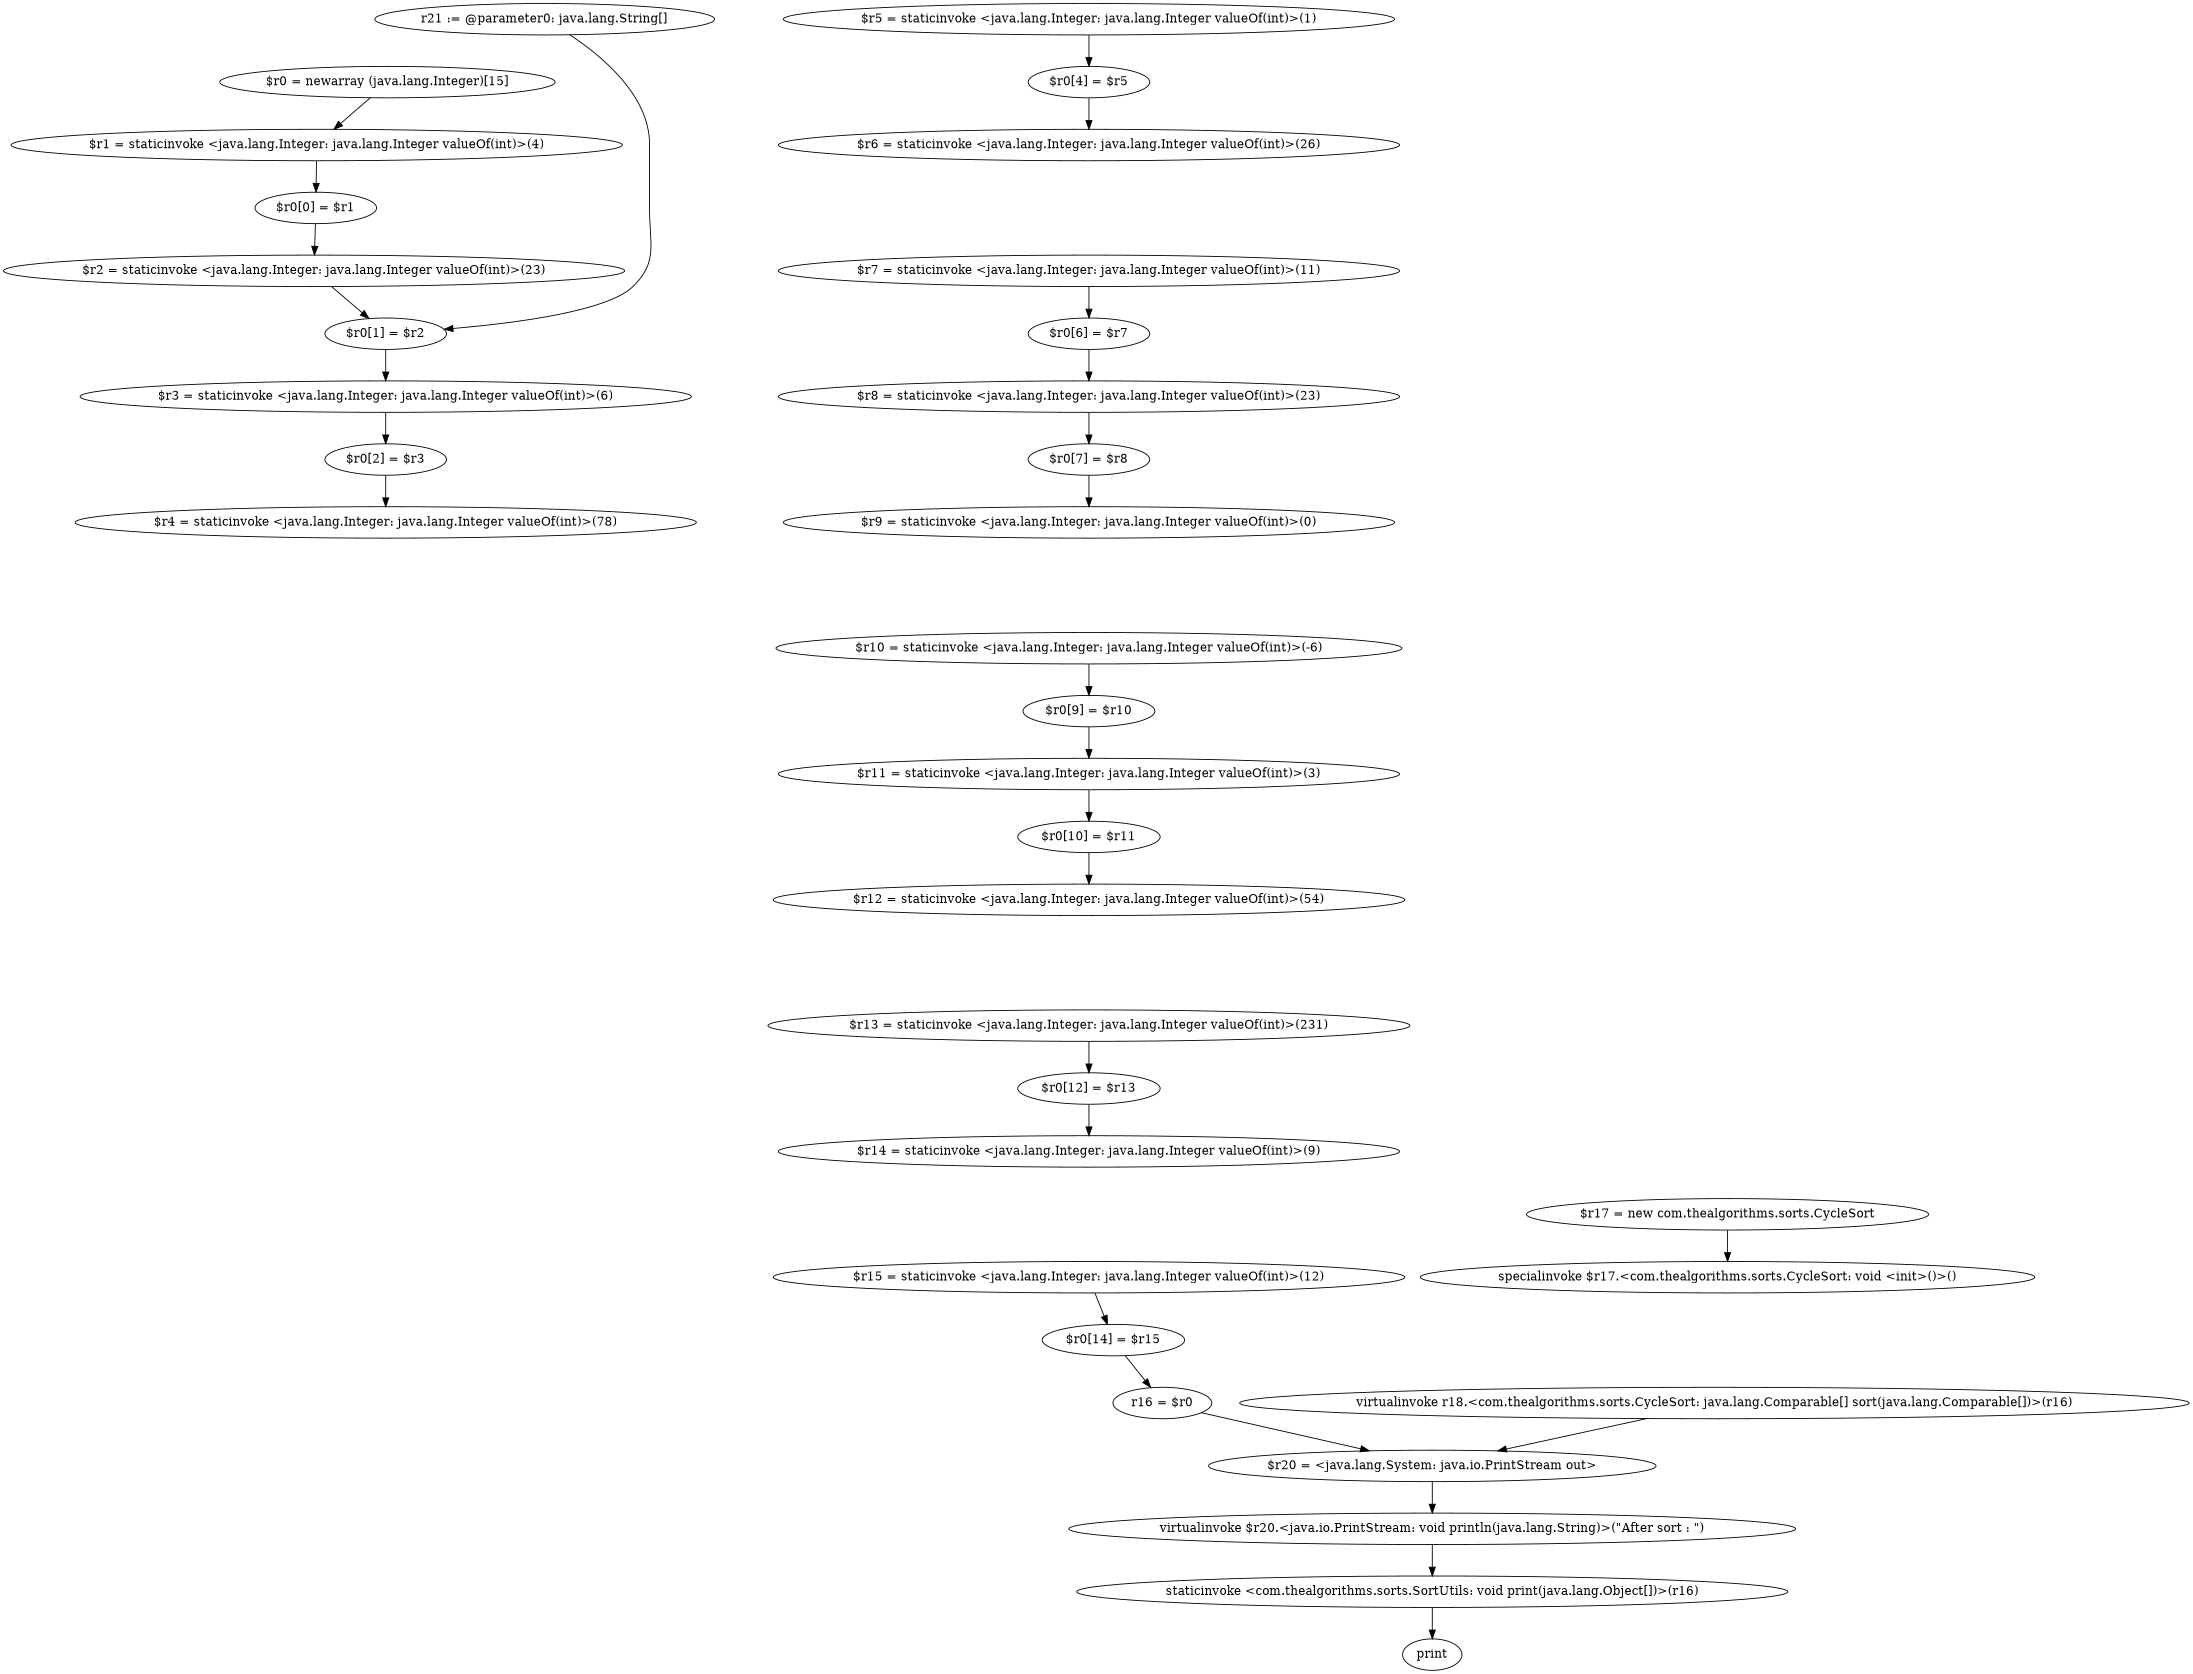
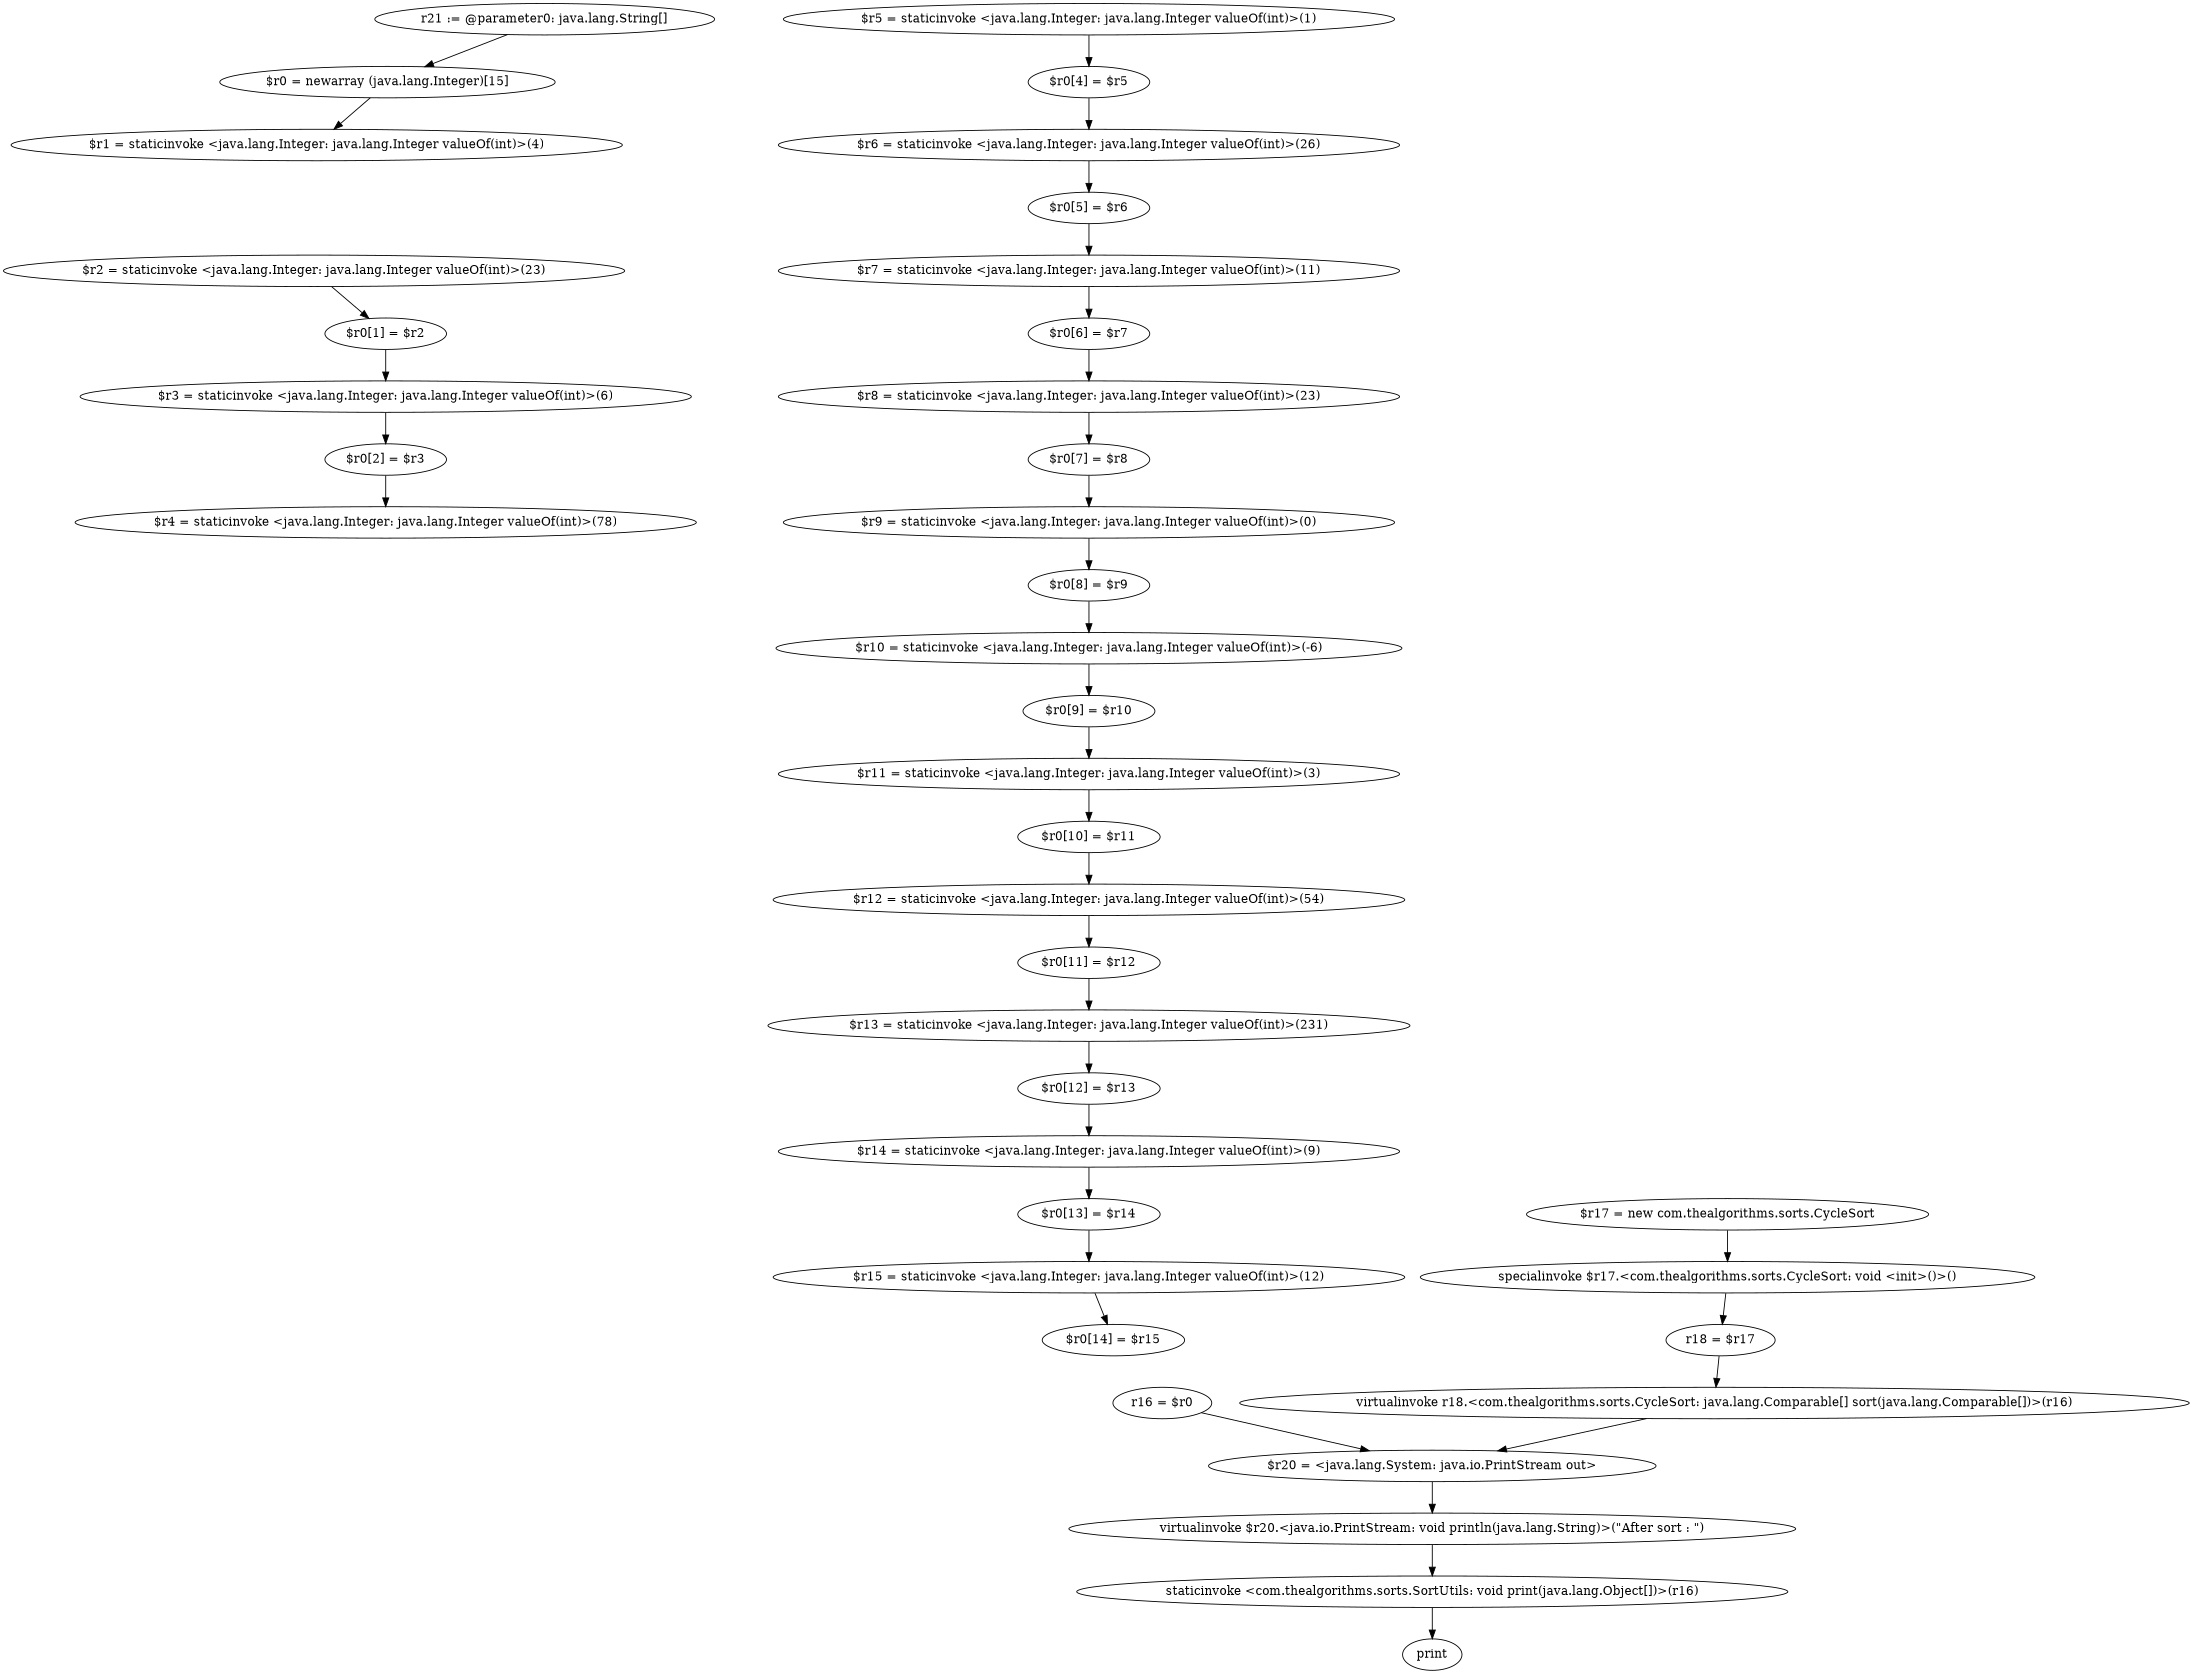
(316, 208) -> none
none -> (1089, 208)
(651, 241) -> (470, 49)
none -> (1089, 585)
none -> (1089, 963)
none -> (1089, 1214)
none -> (1721, 1340)
(1135, 1368) -> none
